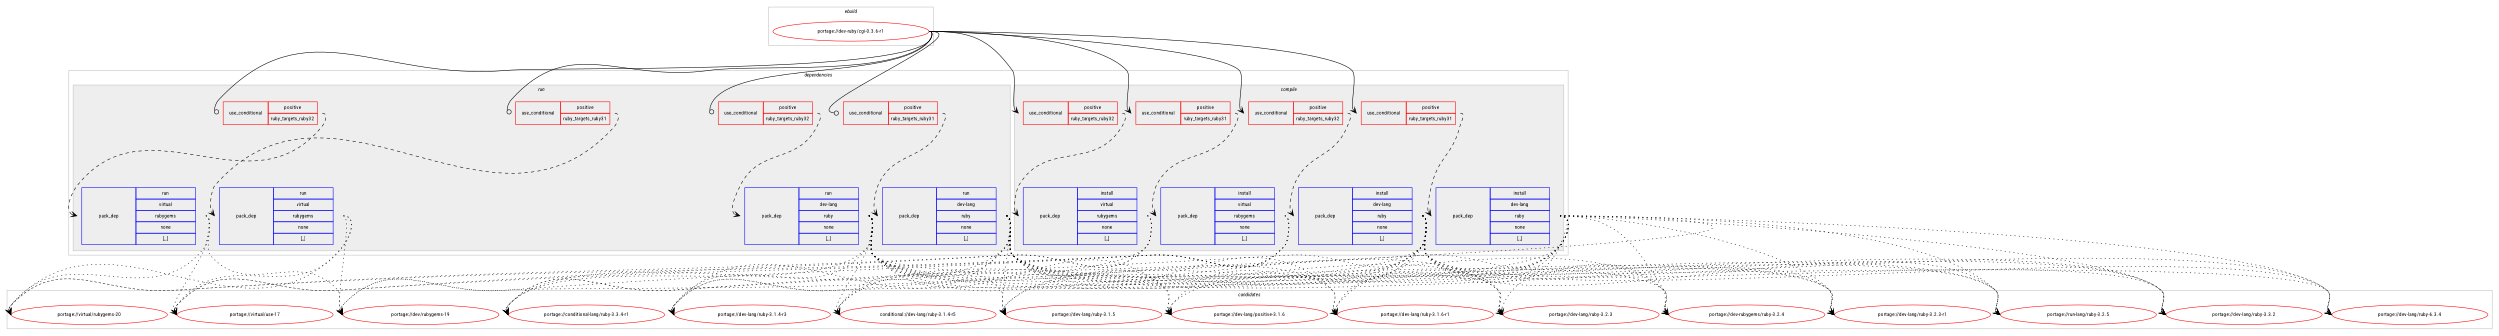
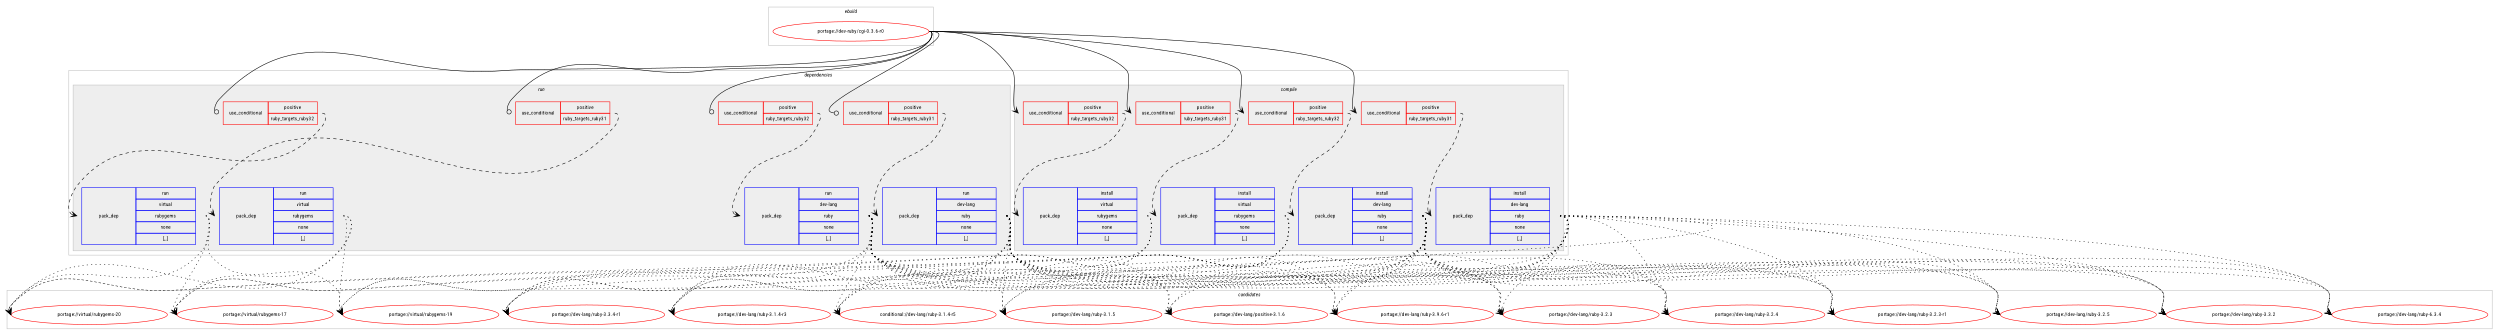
(851, 31) -> (851, 31)
(255, 315) -> (255, 315)
(421, 315) -> (421, 315)
(587, 315) -> (587, 315)
(1415, 315) -> (1415, 315)
(1747, 315) -> (1747, 315)
(2078, 315) -> (2078, 315)
